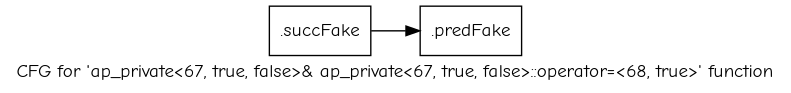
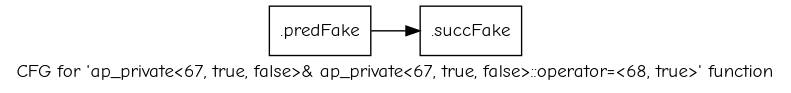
(388, 31) -> (388, 31)
